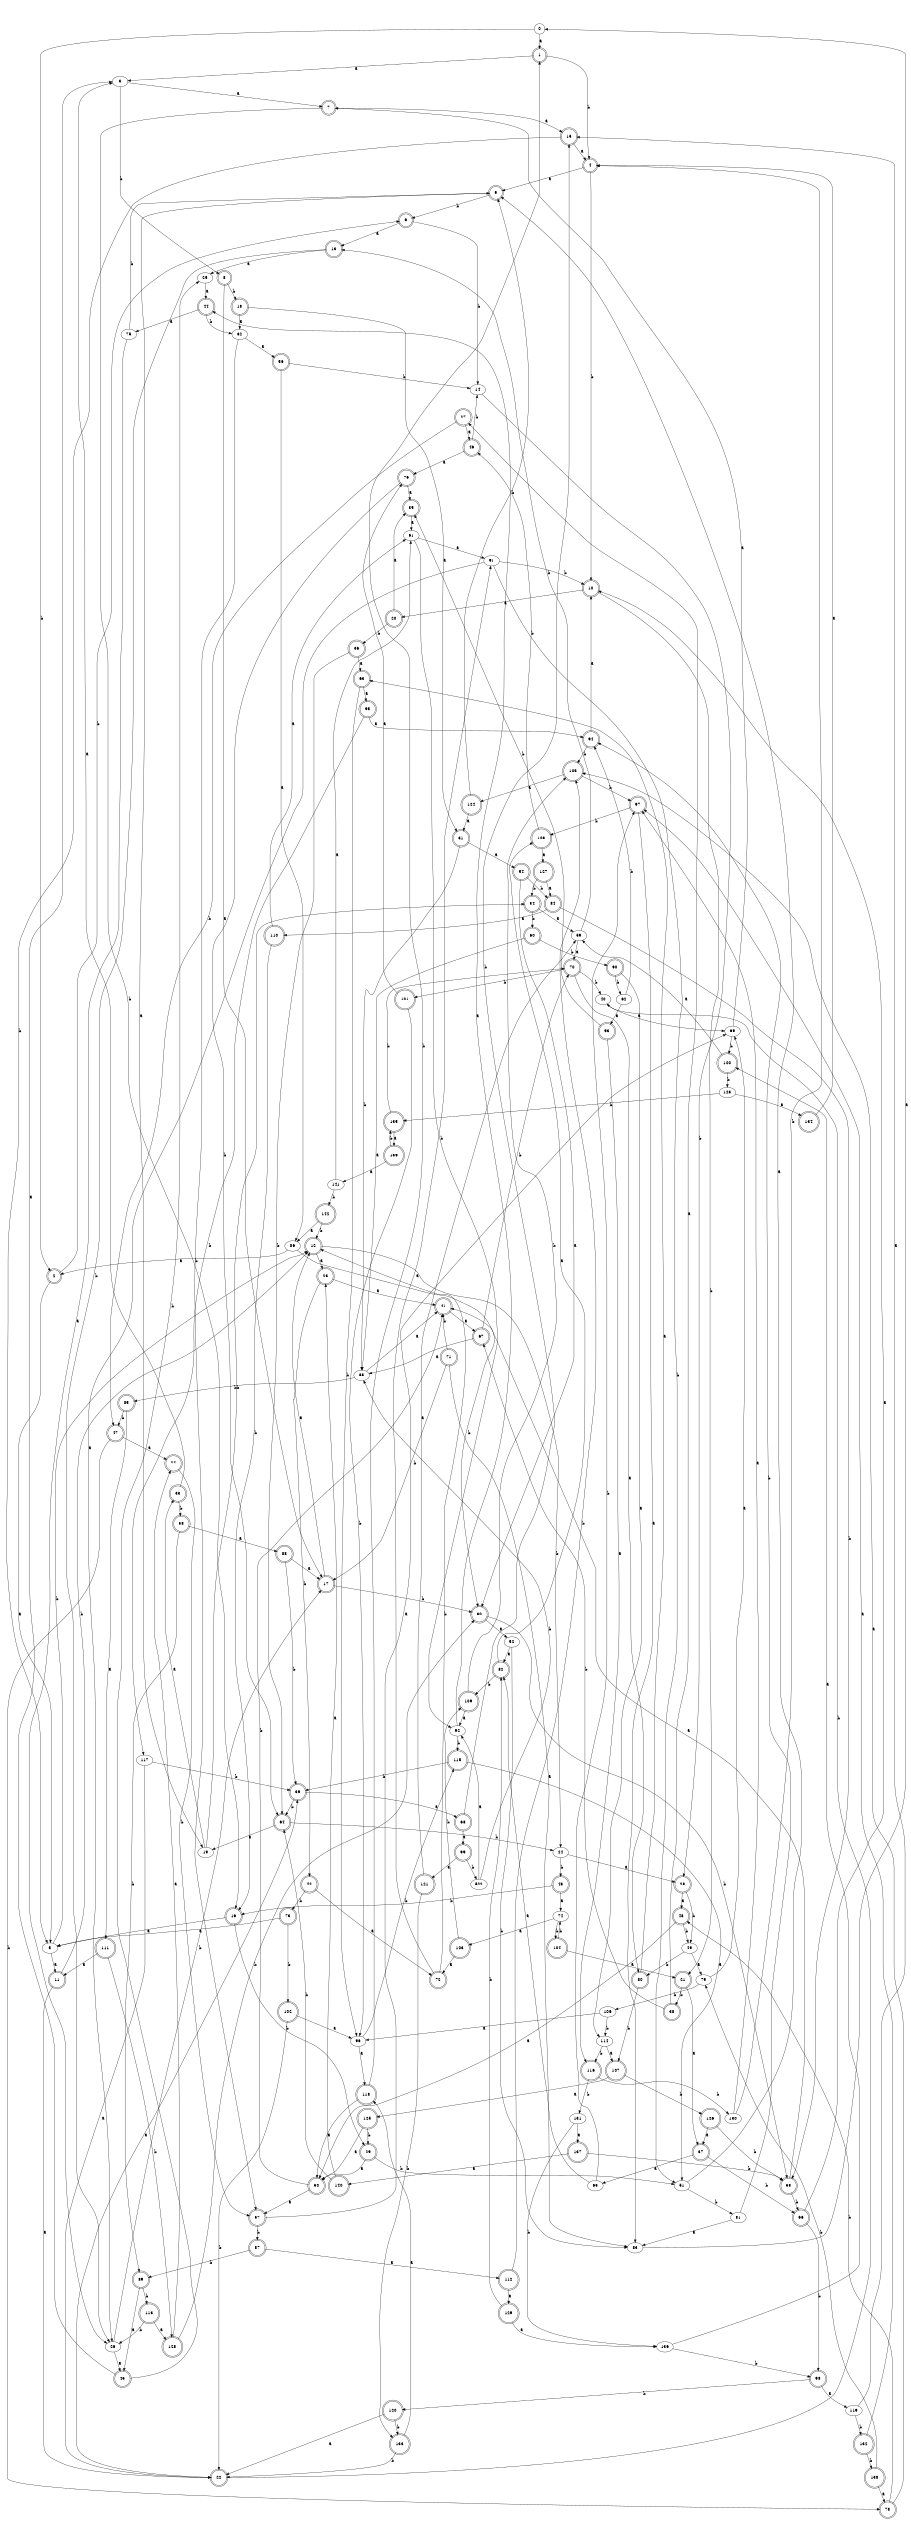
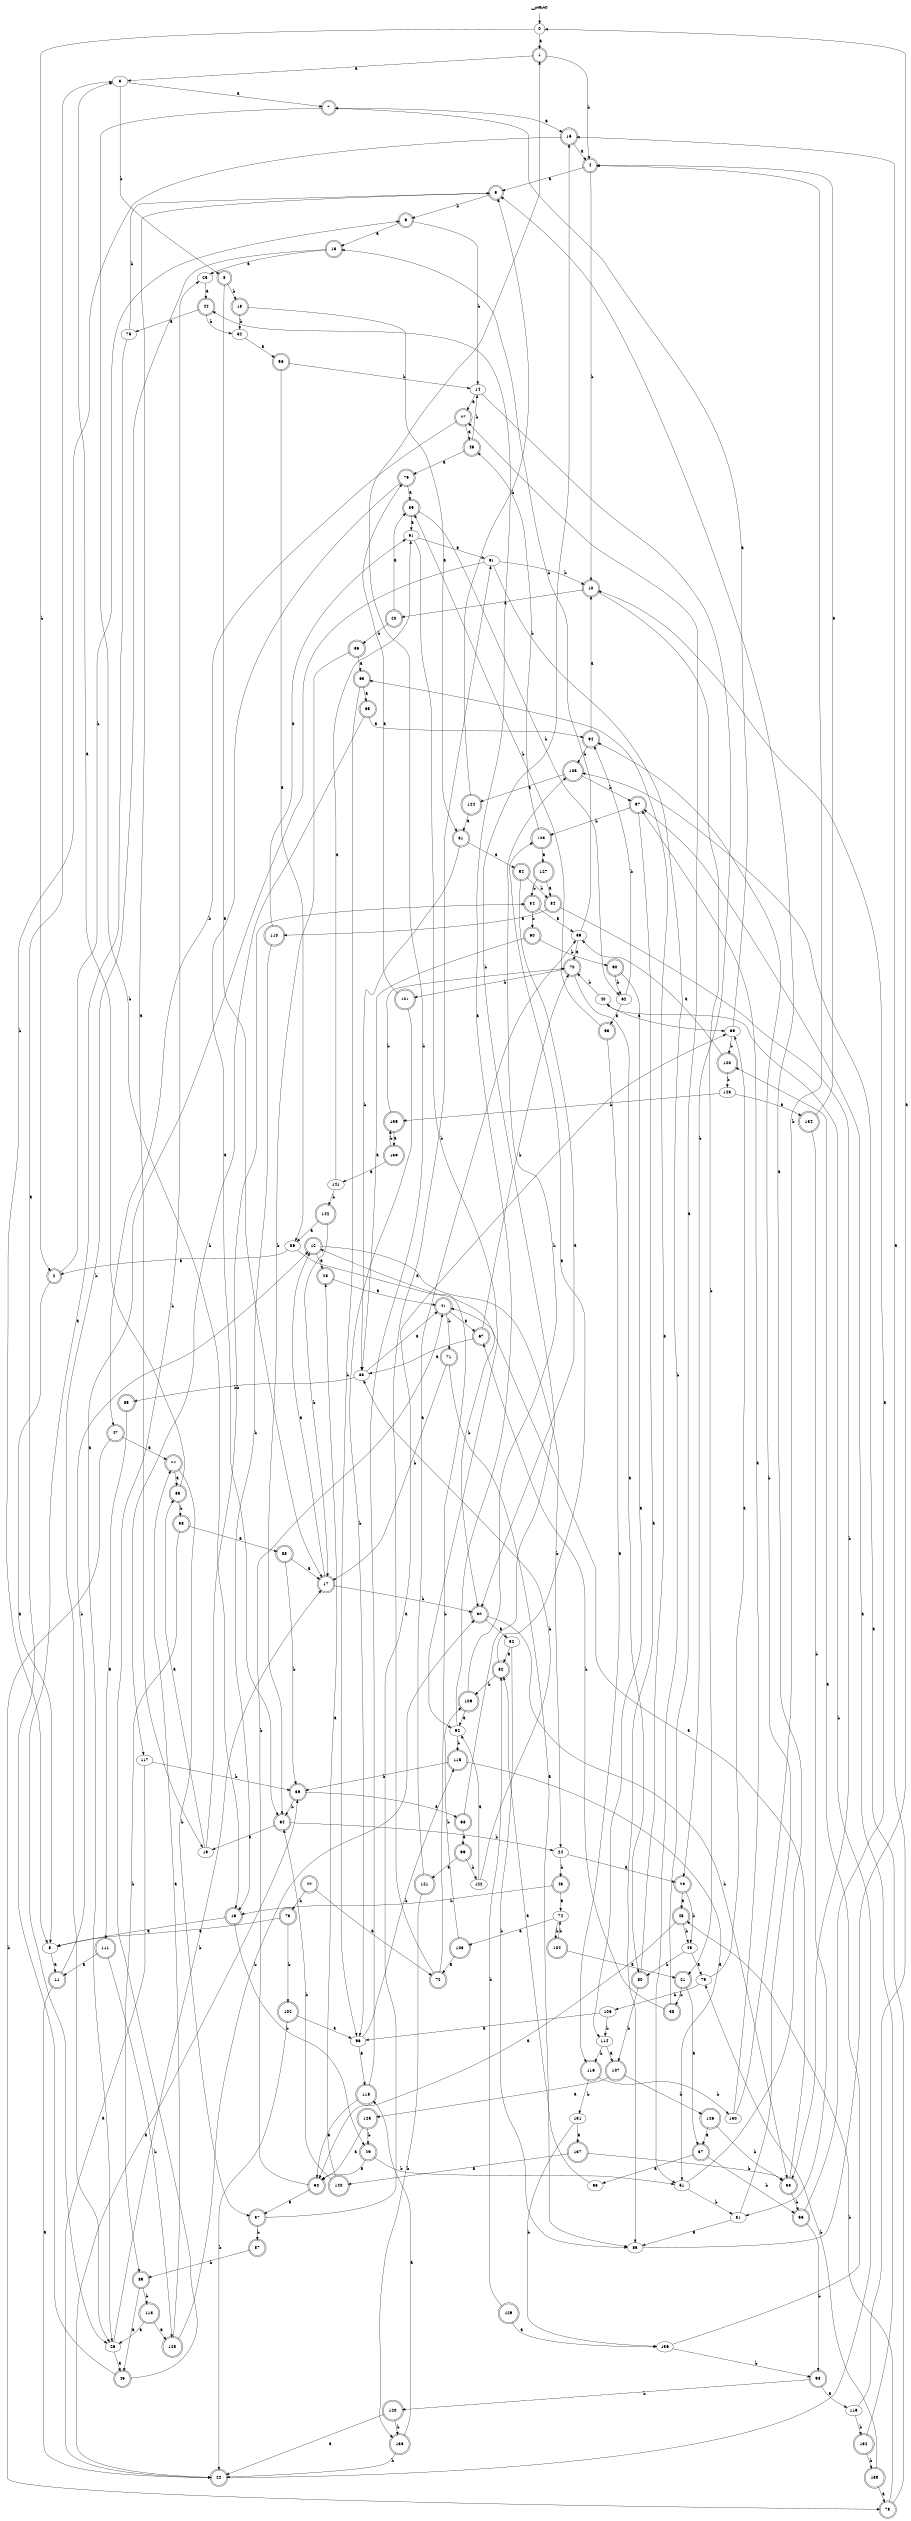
none -> (540, 8)
(241, 322) -> (241, 322)
none -> (472, 401)
none -> (544, 745)
(590, 979) -> (589, 985)
(225, 1155) -> (225, 1155)
(320, 1229) -> (312, 1396)
(195, 1272) -> none
(444, 1333) -> (449, 1330)
(122, 1417) -> none
none -> (176, 1477)
(607, 1498) -> none
(56, 1537) -> none
(303, 1575) -> none
none -> (815, 1693)
(479, 1884) -> (479, 1884)
(509, 2280) -> none
(141, 2330) -> (141, 2330)
